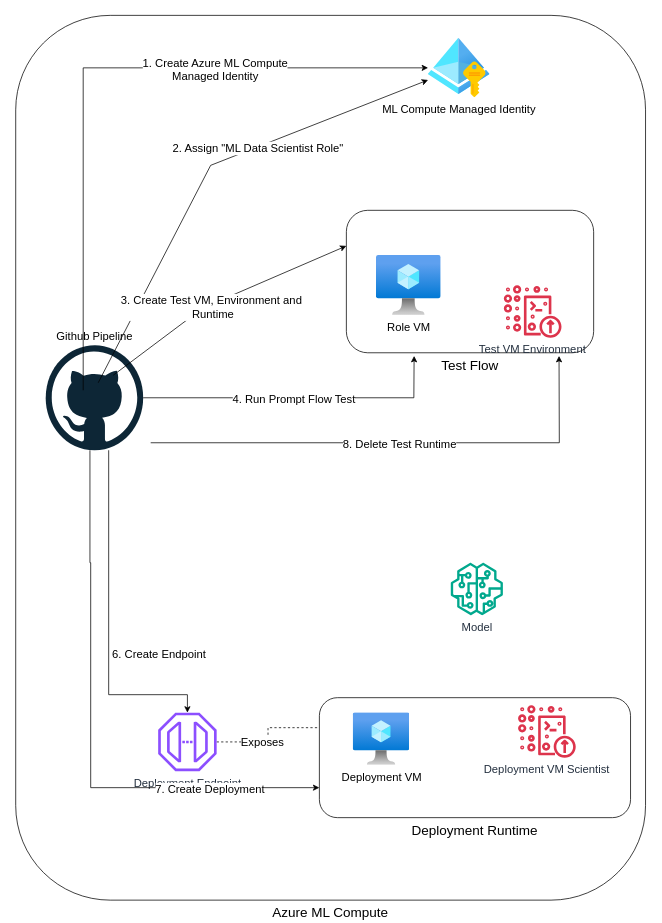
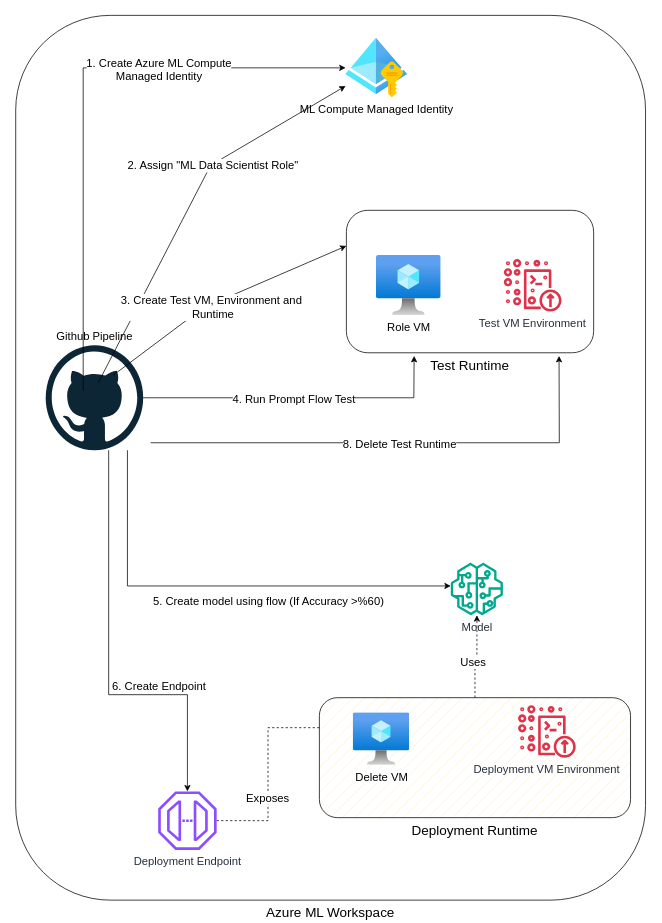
(459, 68) -> (376, 68)
(532, 312) -> (532, 285)
(470, 365) -> (470, 365)
none -> (127, 519)
none -> (475, 663)
(187, 742) -> (187, 821)
(475, 758) -> (475, 758)
(547, 770) -> (547, 770)
(382, 777) -> (382, 777)
(90, 785) -> none
(330, 912) -> (330, 912)
